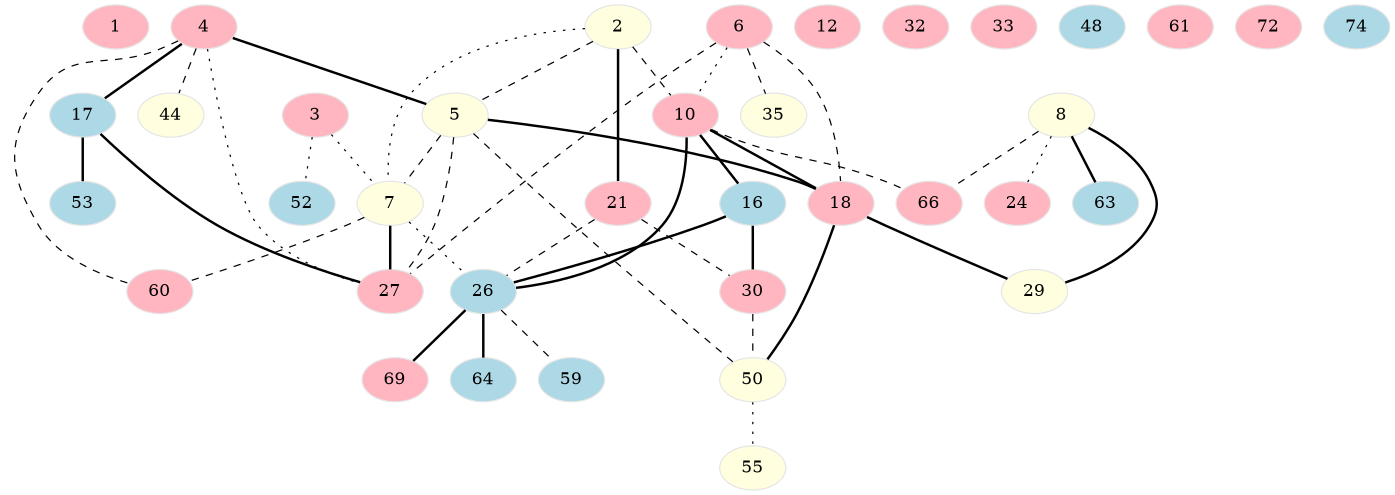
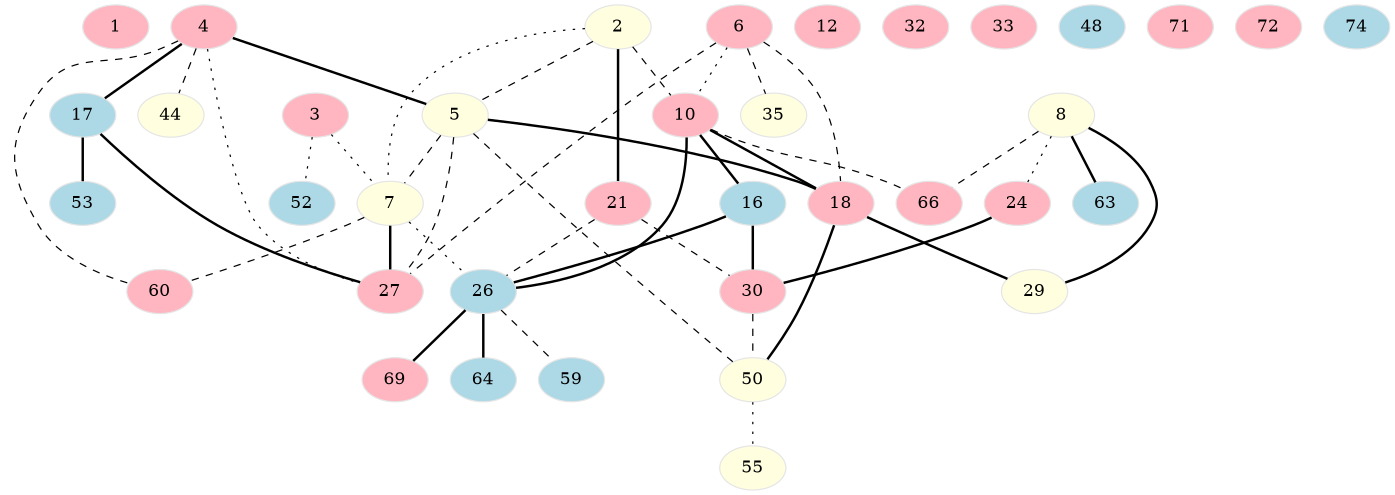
(1180, 27) -> (1180, 27)
none -> (889, 254)
